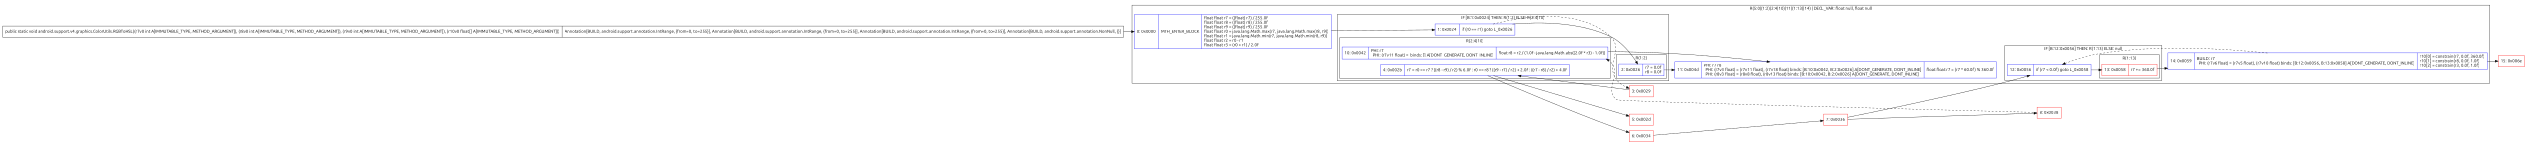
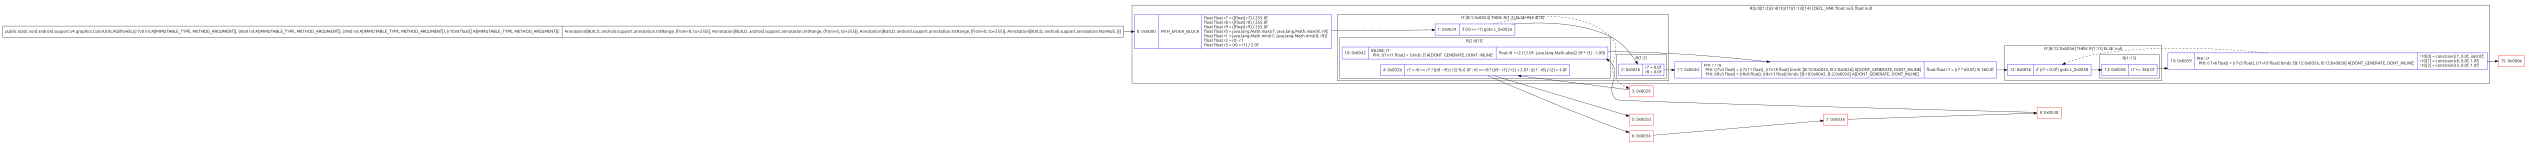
(1378, 51) -> (1381, 51)
(2206, 59) -> (2204, 59)
(2129, 70) -> (2129, 70)
(1938, 98) -> (2000, 70)
(1805, 106) -> (1805, 106)
